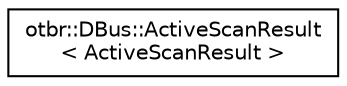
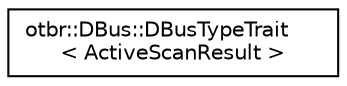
(173, 43) -> (173, 43)
